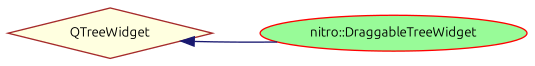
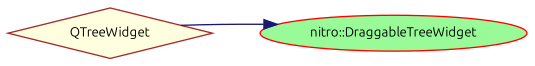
(236, 42) -> (222, 24)
